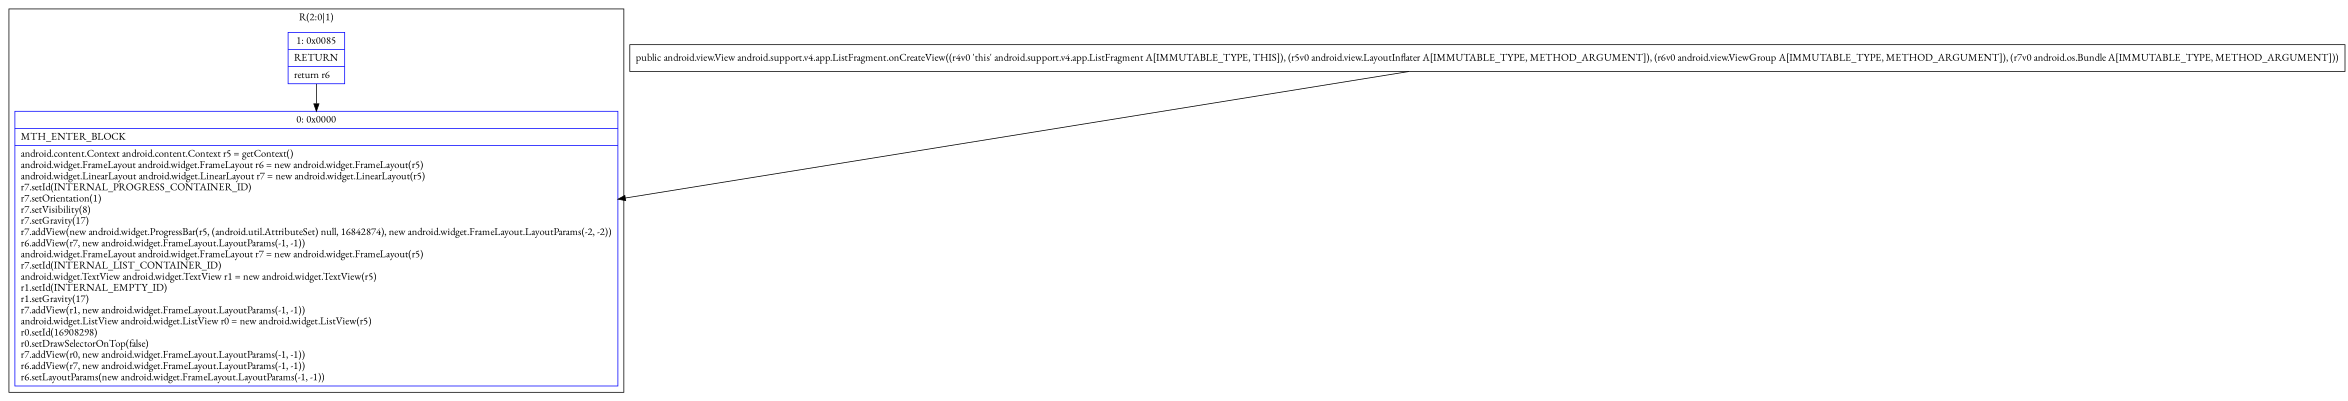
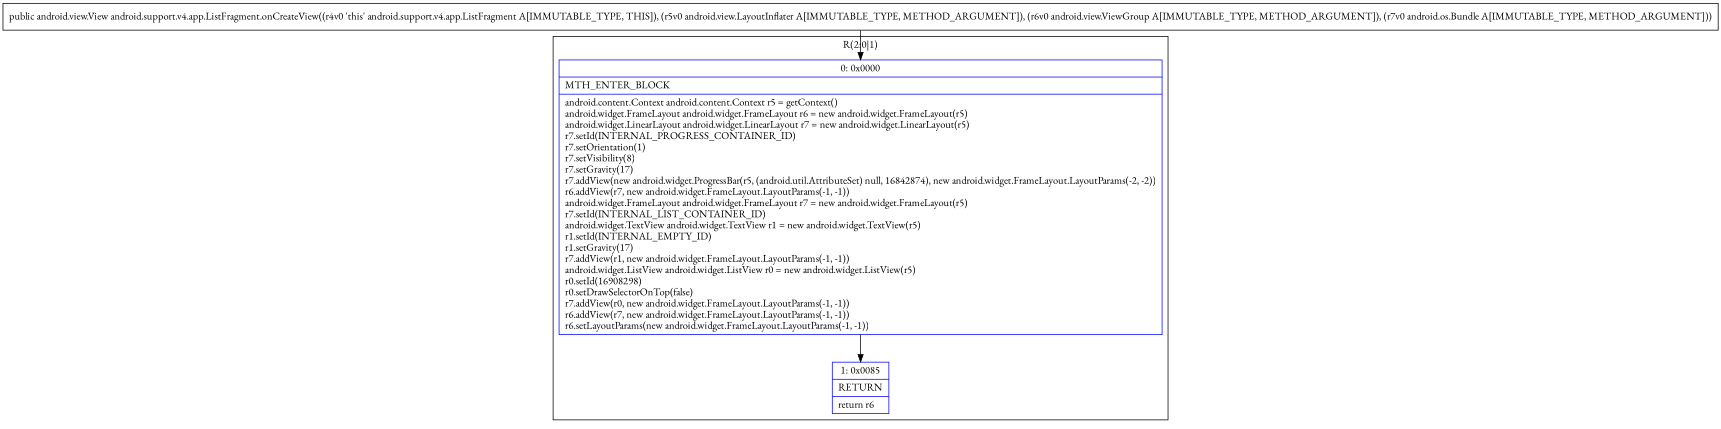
(316, 94) -> (861, 345)
